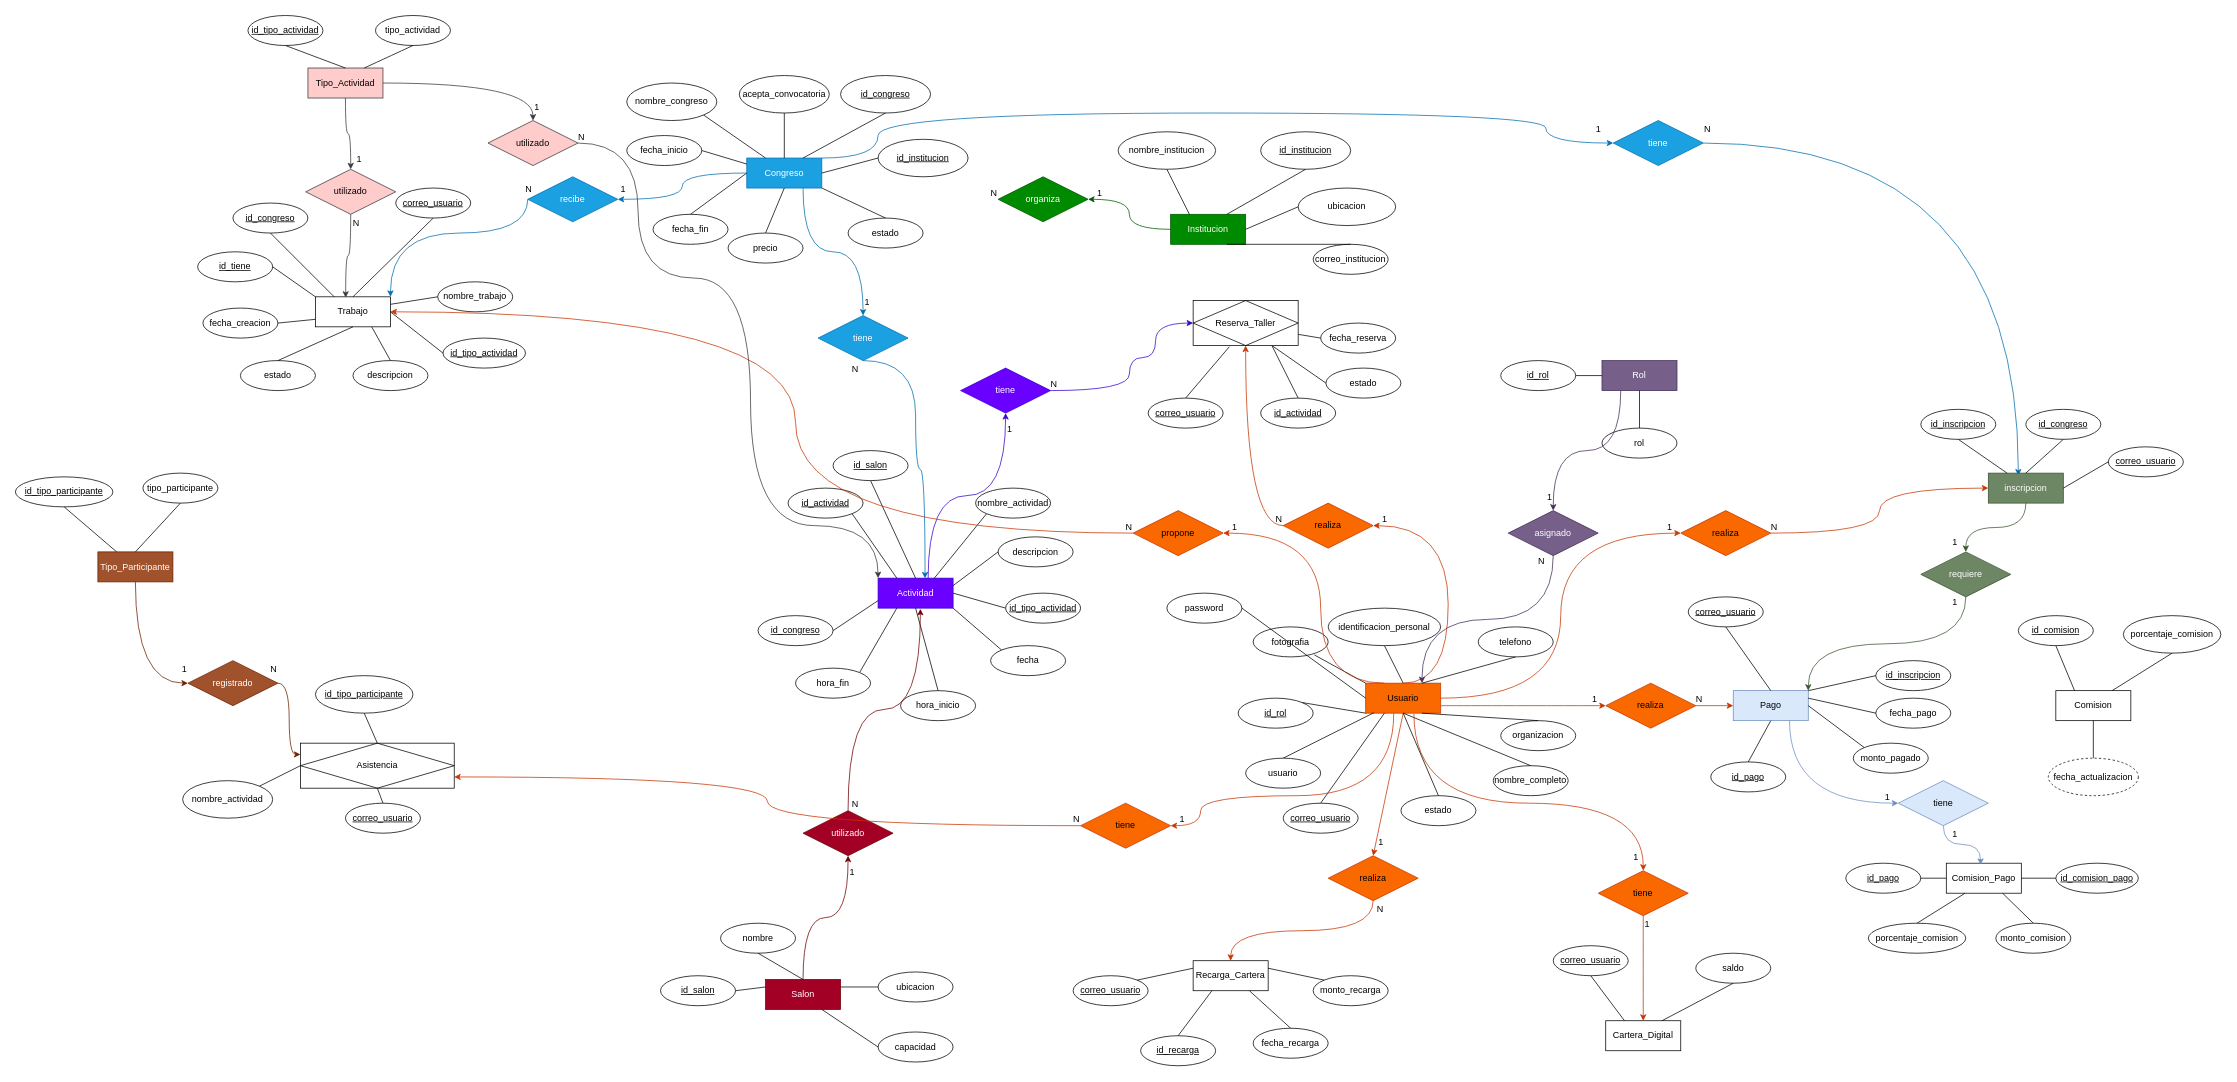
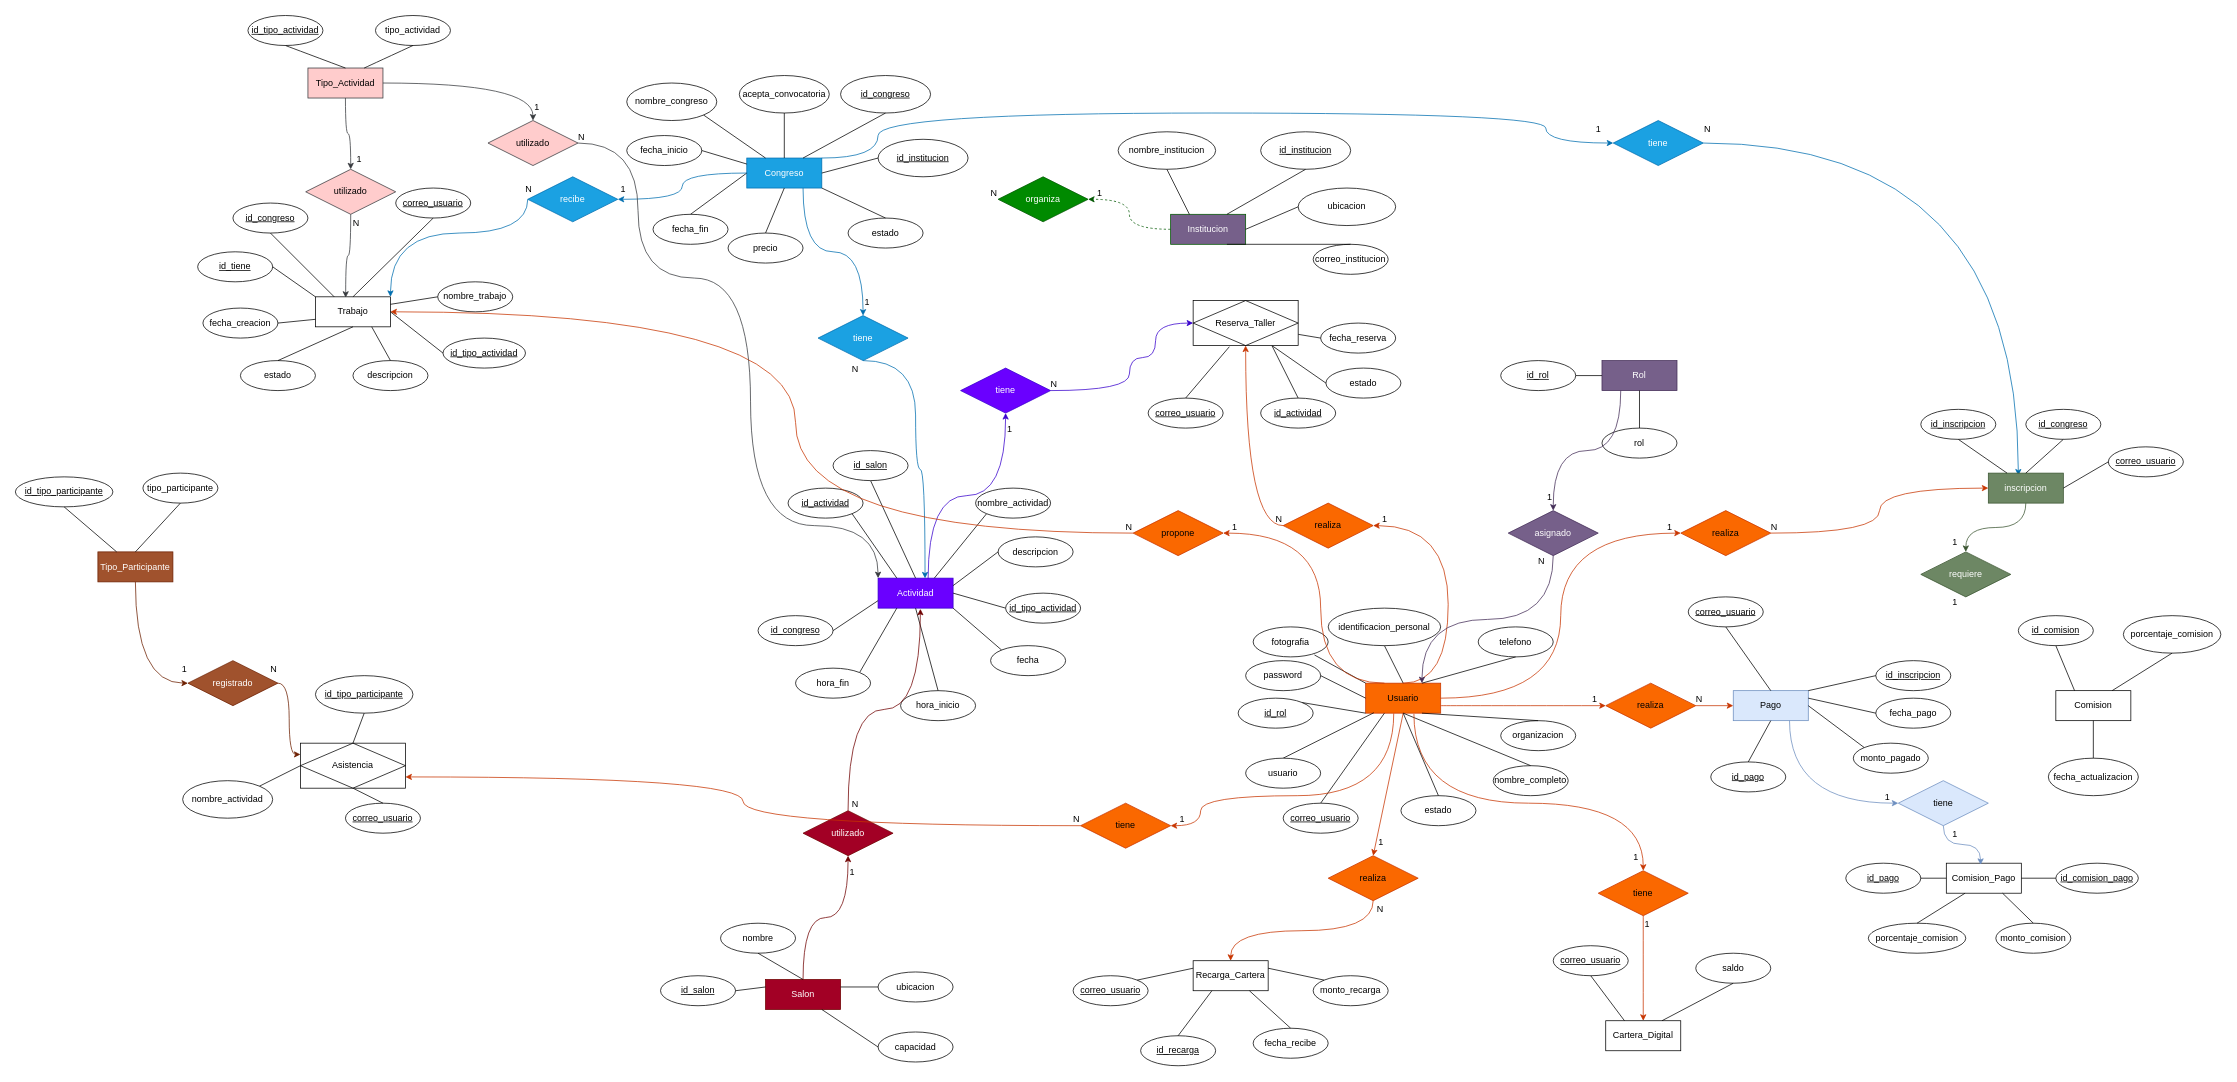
(1130, 218) -> (1130, 218)
(1208, 229) -> (1208, 229)
(1204, 608) -> (1283, 675)
(1889, 643) -> none
(377, 765) -> (353, 765)
(2093, 777) -> (2093, 777)
(1290, 1043) -> (1290, 1043)
